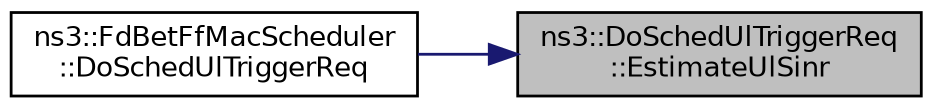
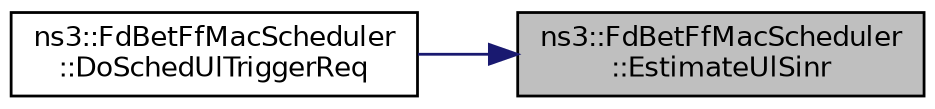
(719, 54) -> (721, 54)
